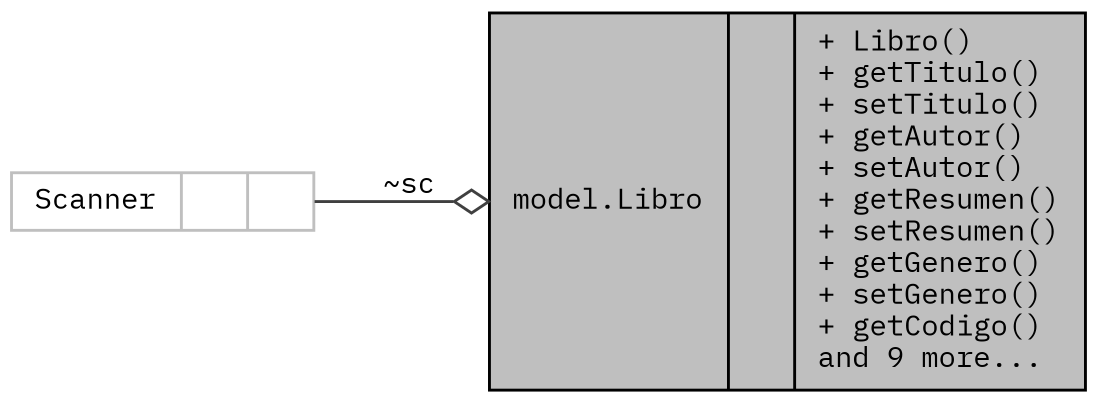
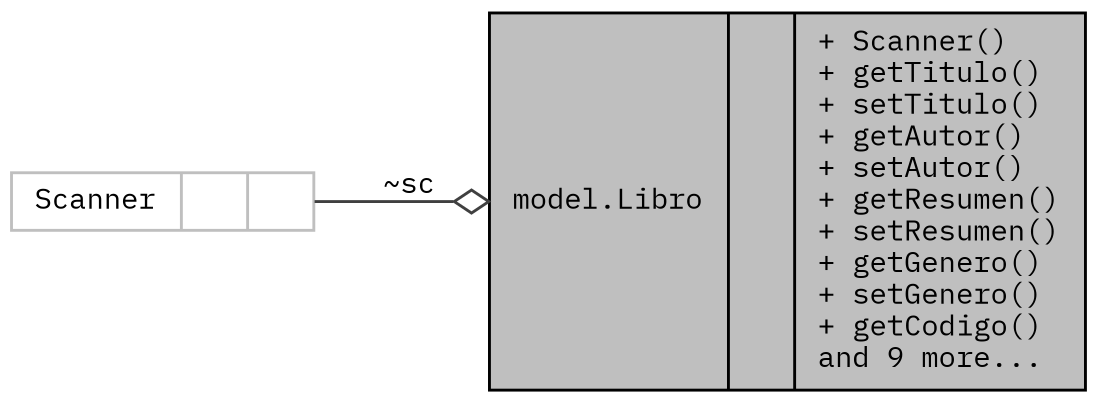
(897, 42) -> (914, 42)
